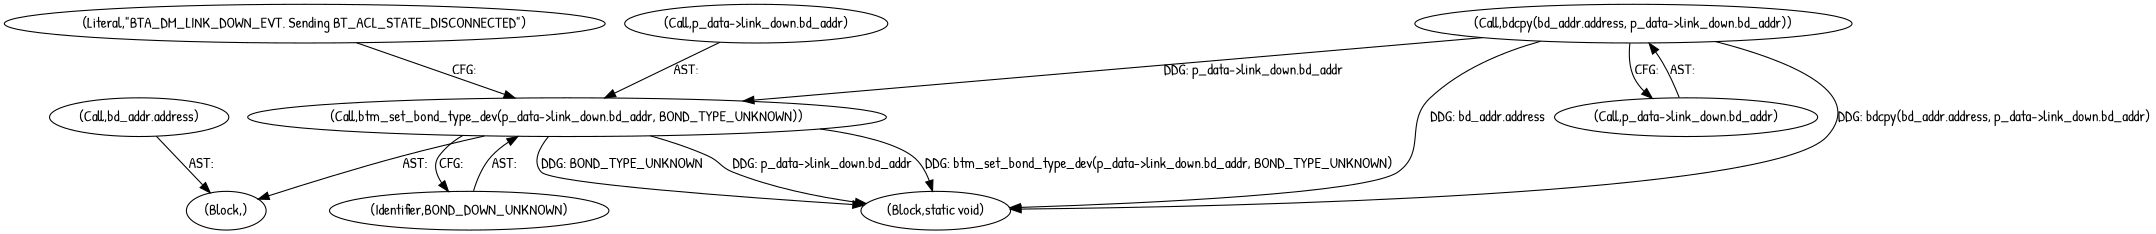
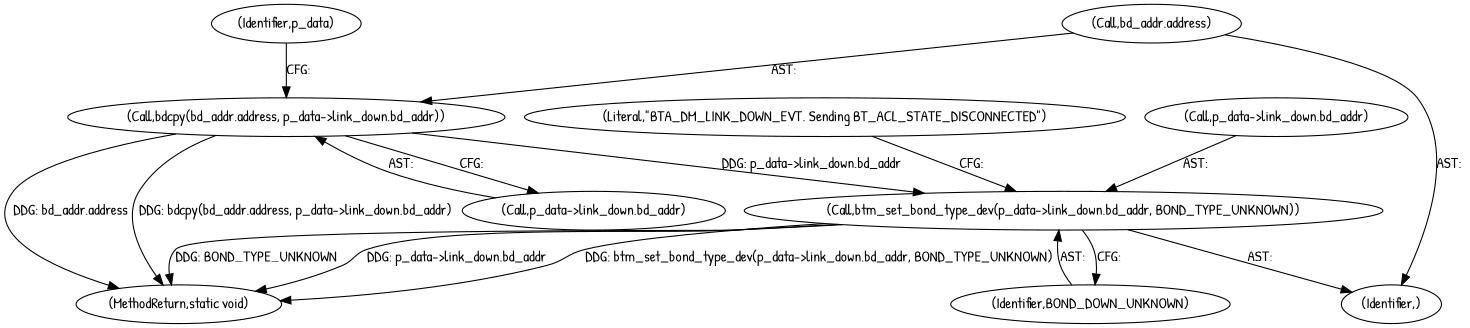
none -> (286, 24)
none -> (753, 67)
(226, 211) -> (1391, 304)
(936, 211) -> (179, 304)
